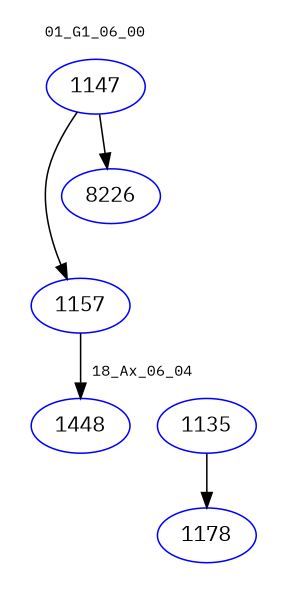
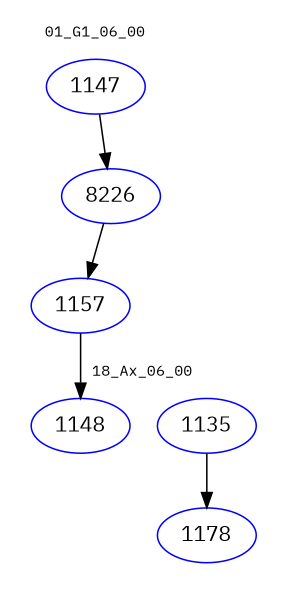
(46, 186) -> (98, 243)
(143, 372) -> (143, 372)
(81, 426) -> (81, 426)
